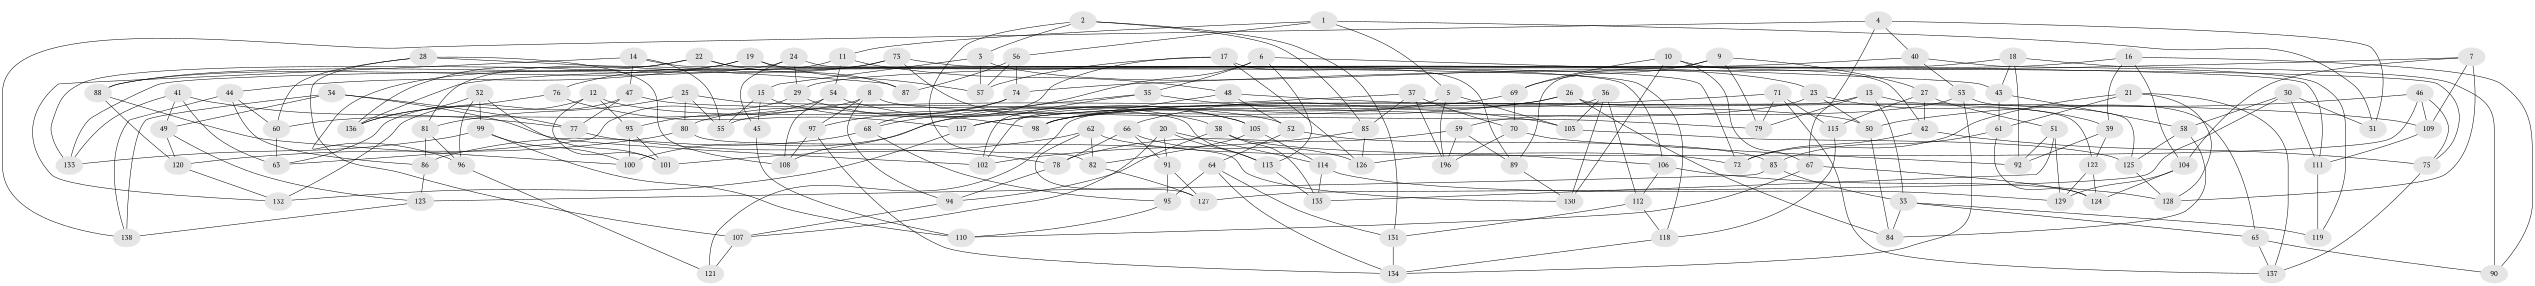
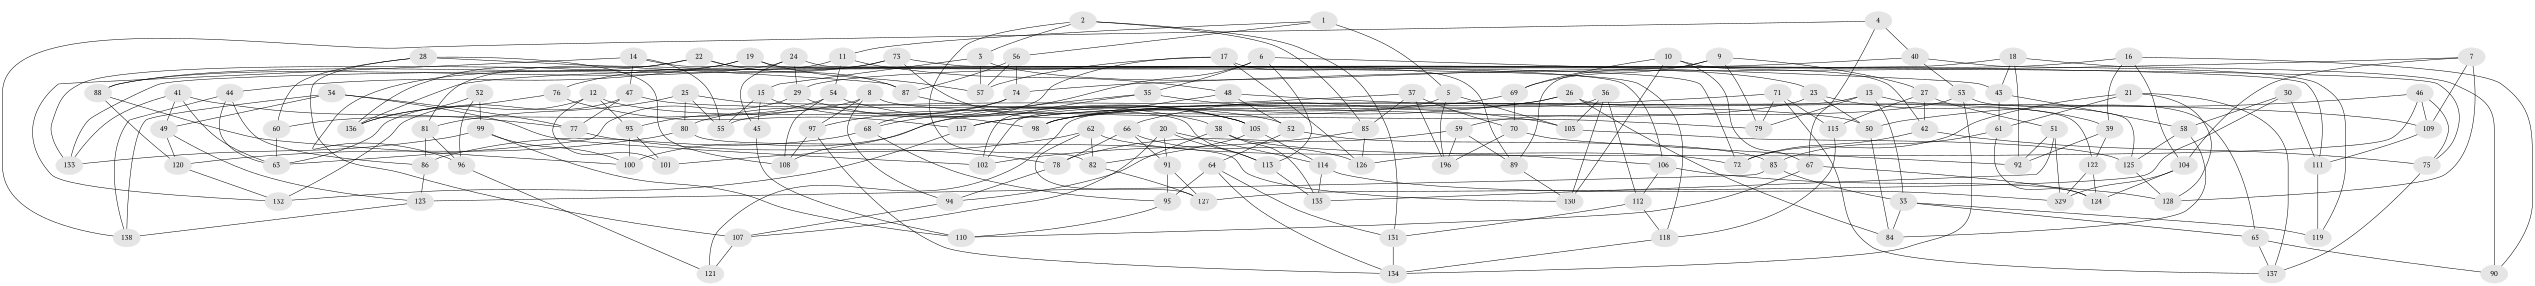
none -> (1082, 106)
(255, 113) -> (222, 137)
(2373, 129) -> none
(594, 148) -> none
(2060, 202) -> (2060, 202)
